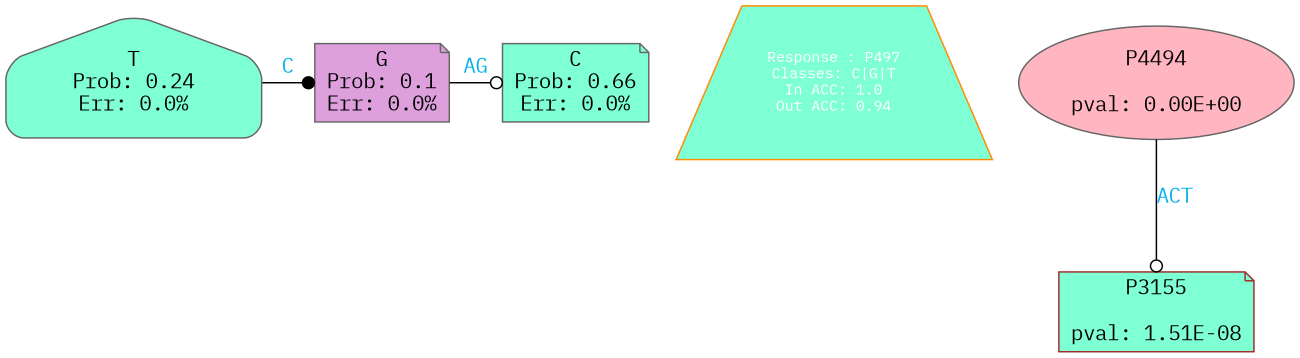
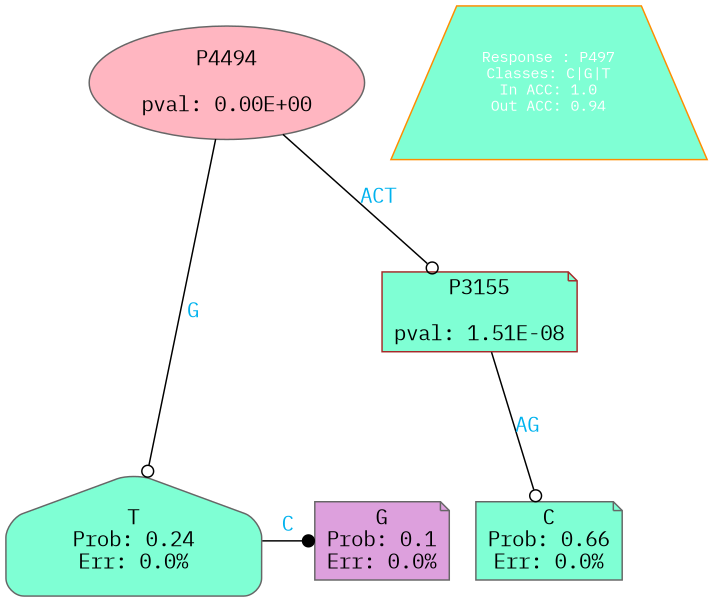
(470, 83) -> (513, 421)
none -> (182, 302)
